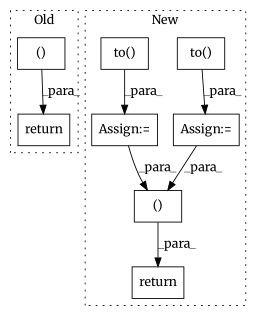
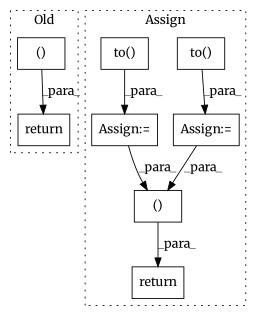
(165, 21) -> (165, 21)
